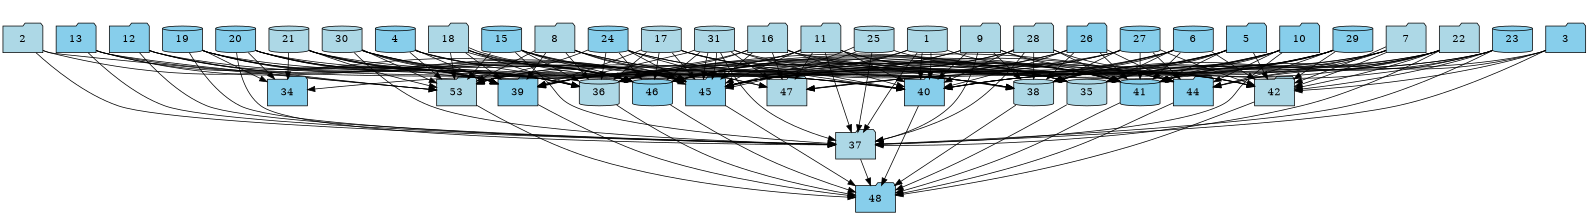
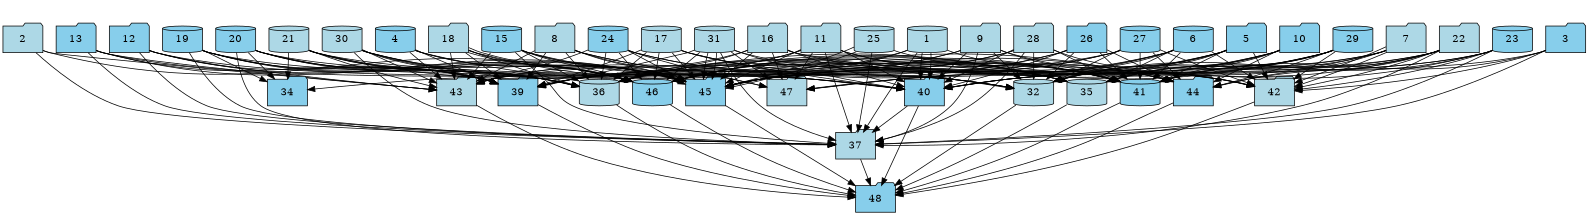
(457, 93) -> (457, 93)
(1034, 93) -> (1034, 93)
(1146, 124) -> (893, 117)
